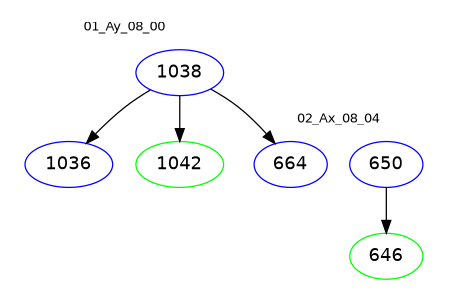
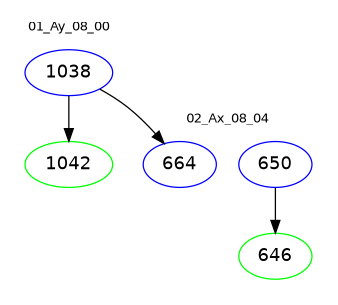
(69, 164) -> none
